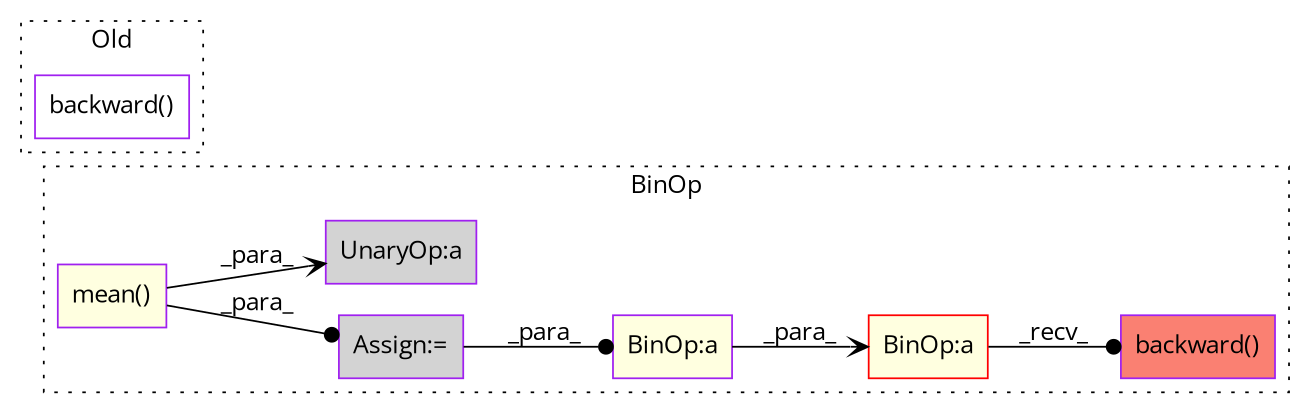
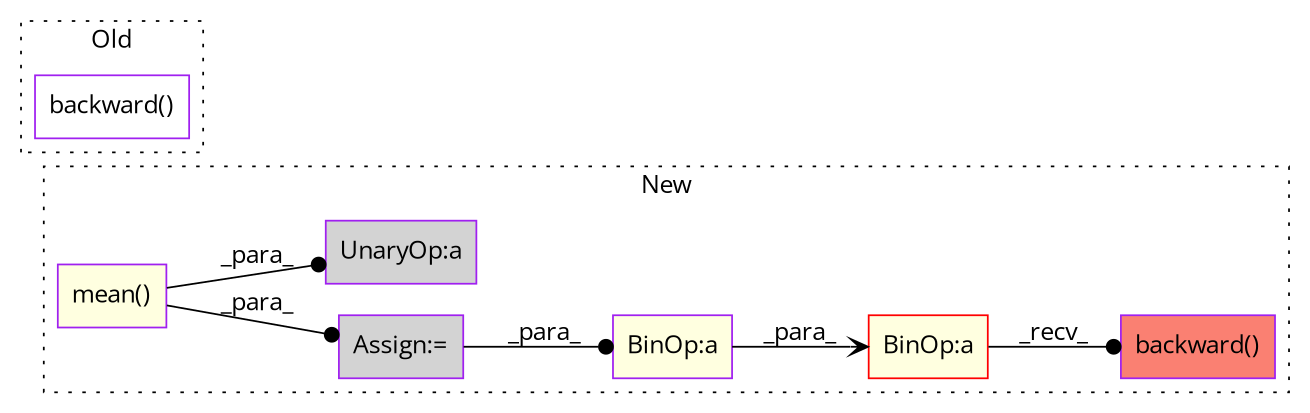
(666, 187) -> (666, 187)
(238, 277) -> (239, 277)
